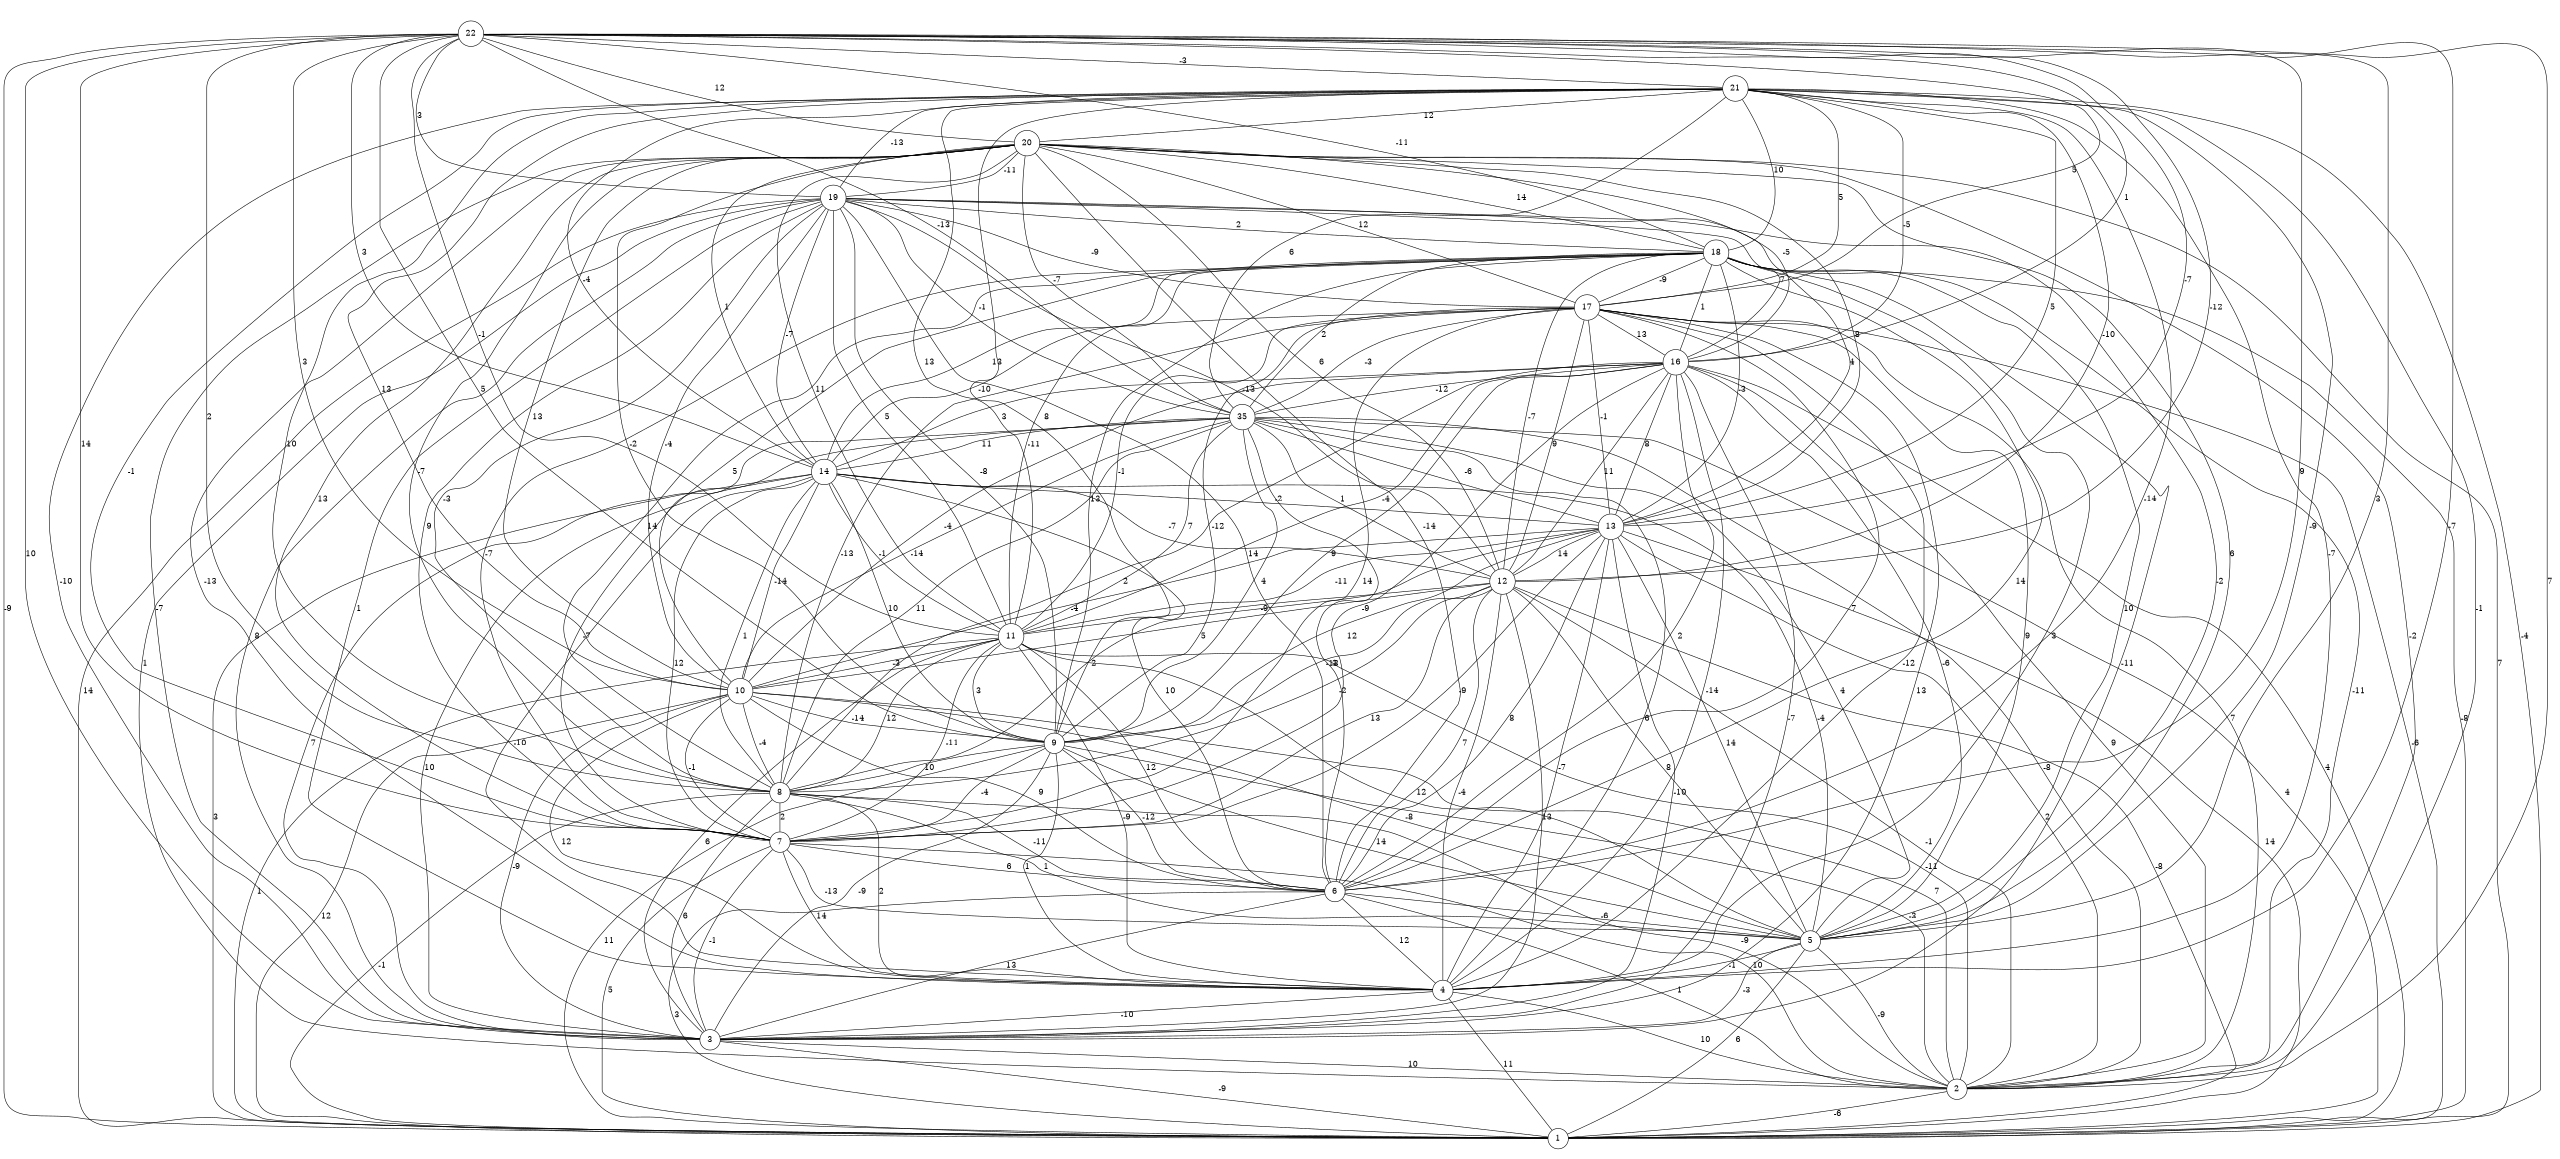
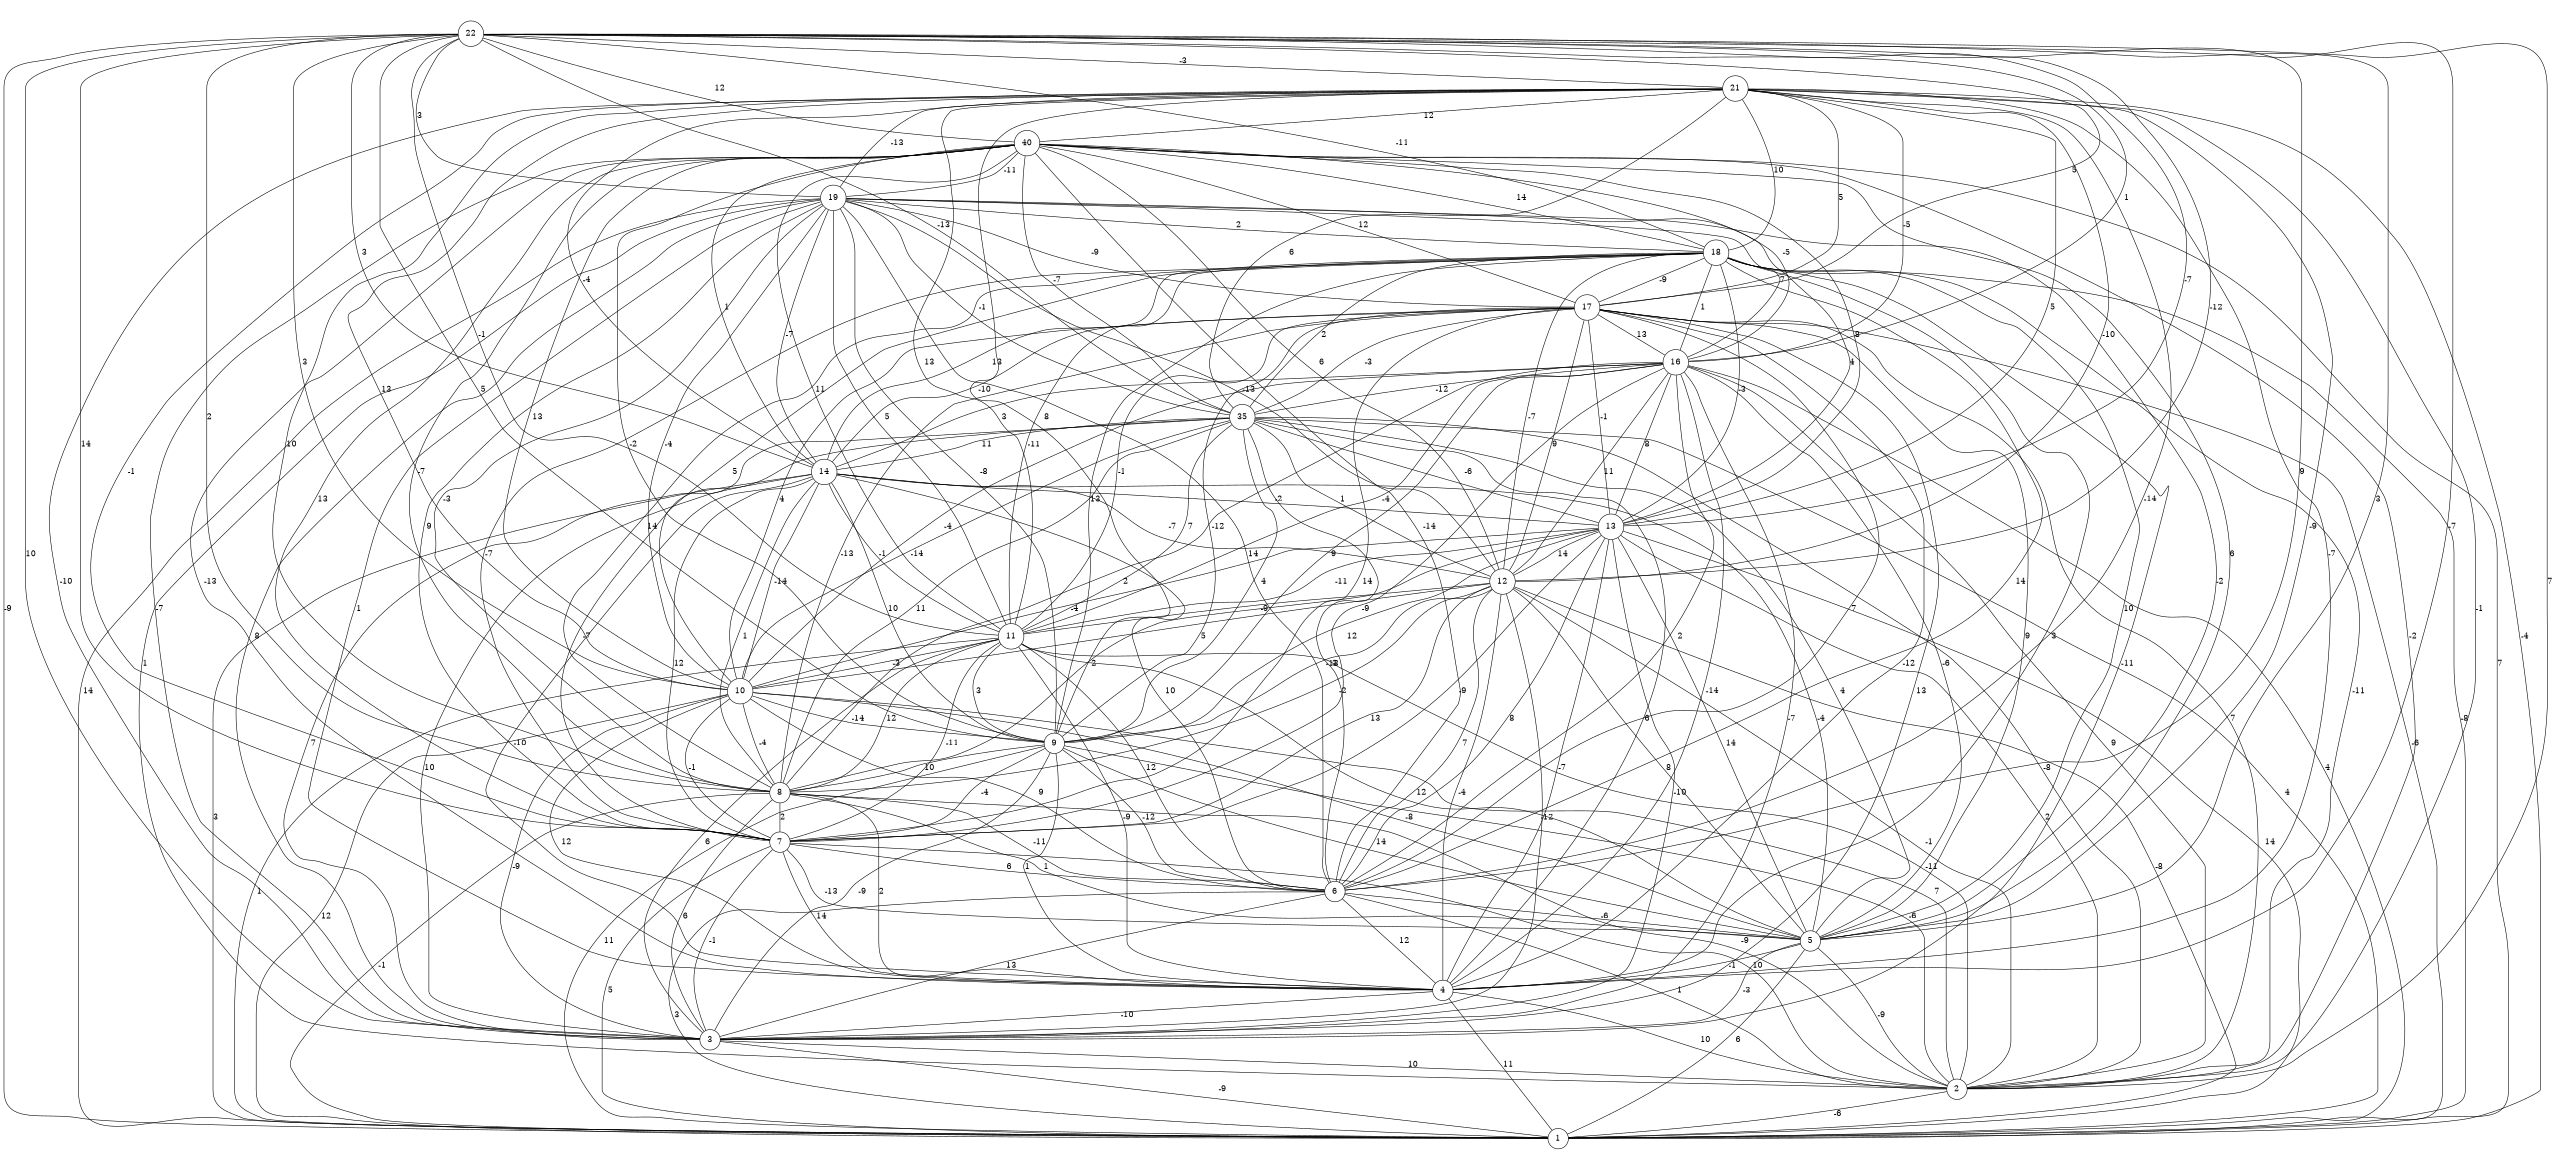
(1027, 143) -> (1027, 143)
none -> (966, 341)
(1547, 817) -> (1547, 817)
(1913, 916) -> (1913, 916)
